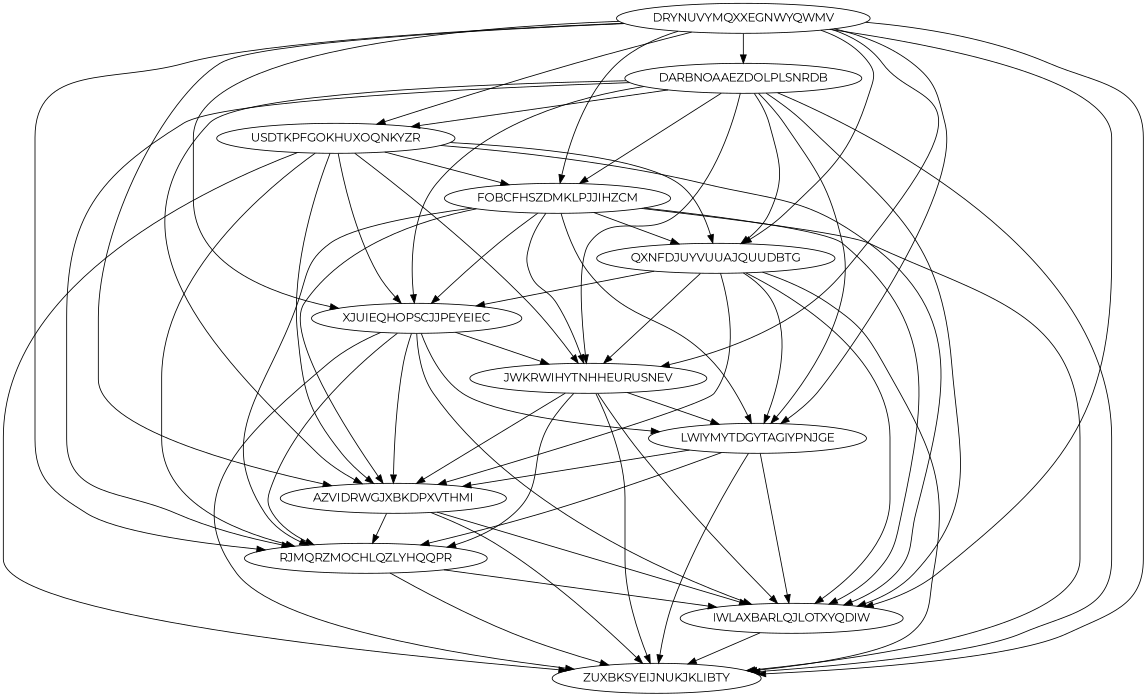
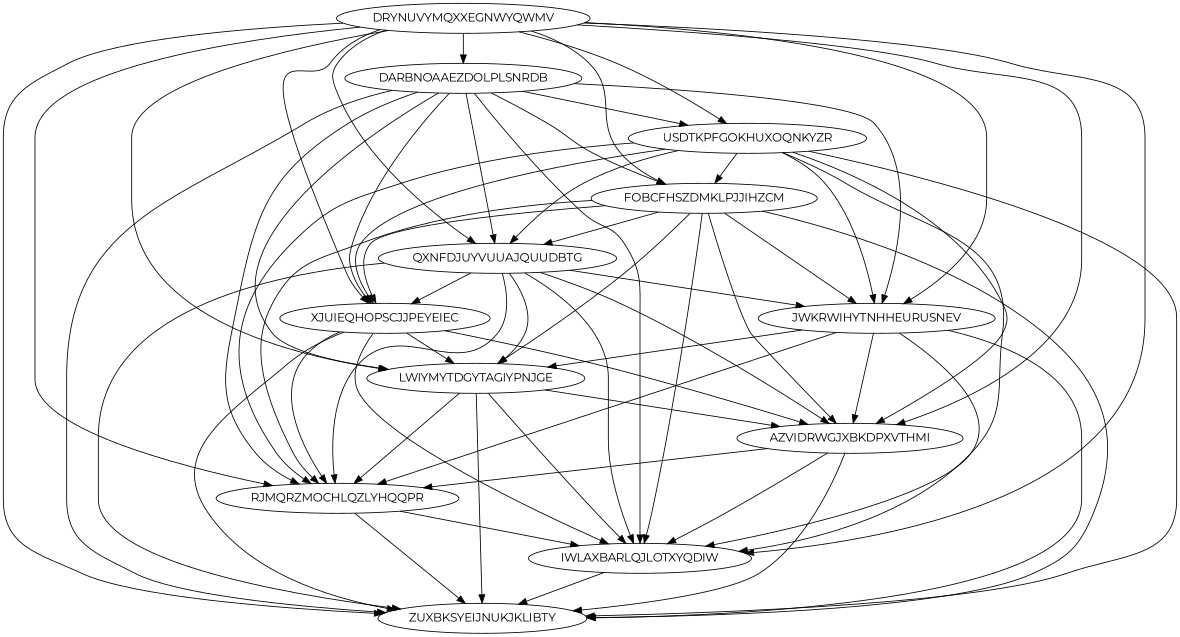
(204, 131) -> none
none -> (402, 346)
(498, 347) -> none
